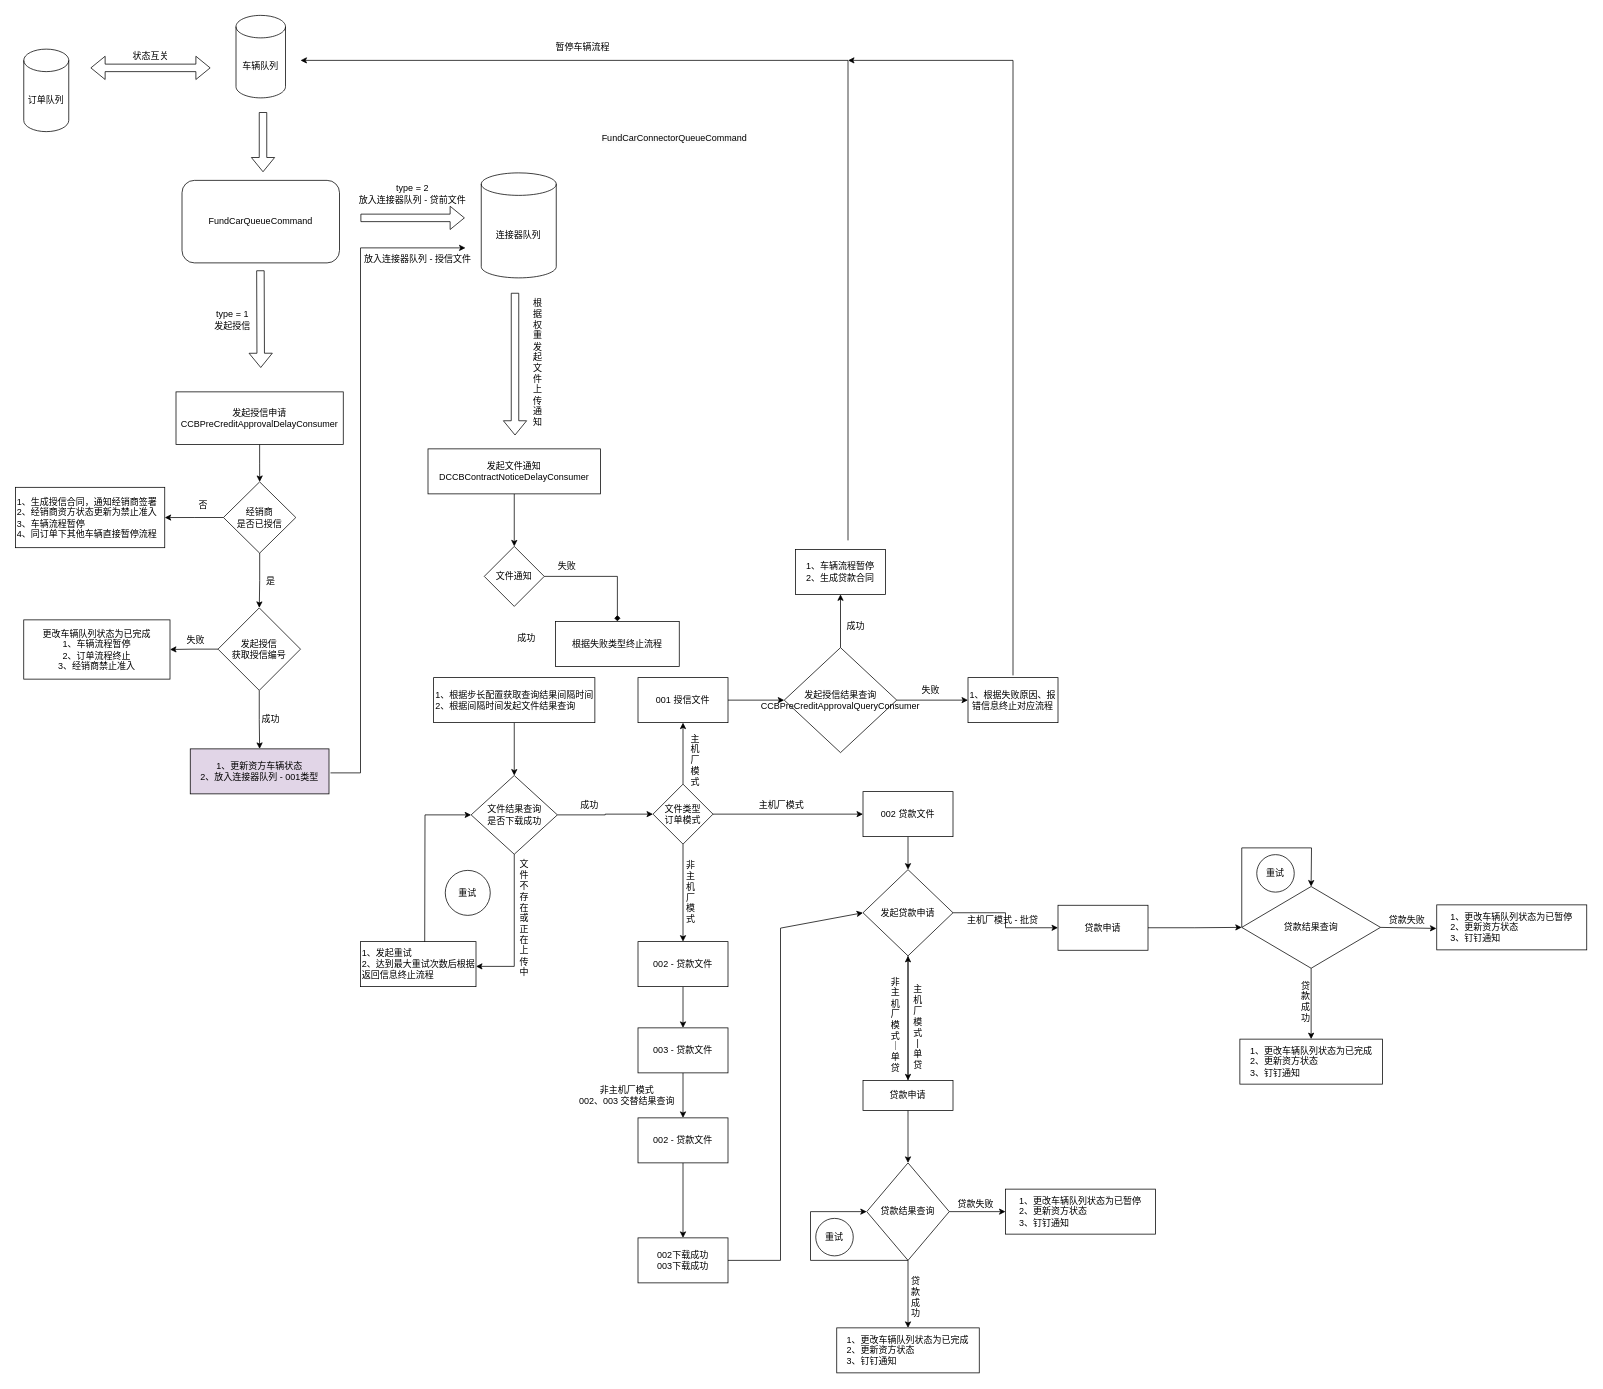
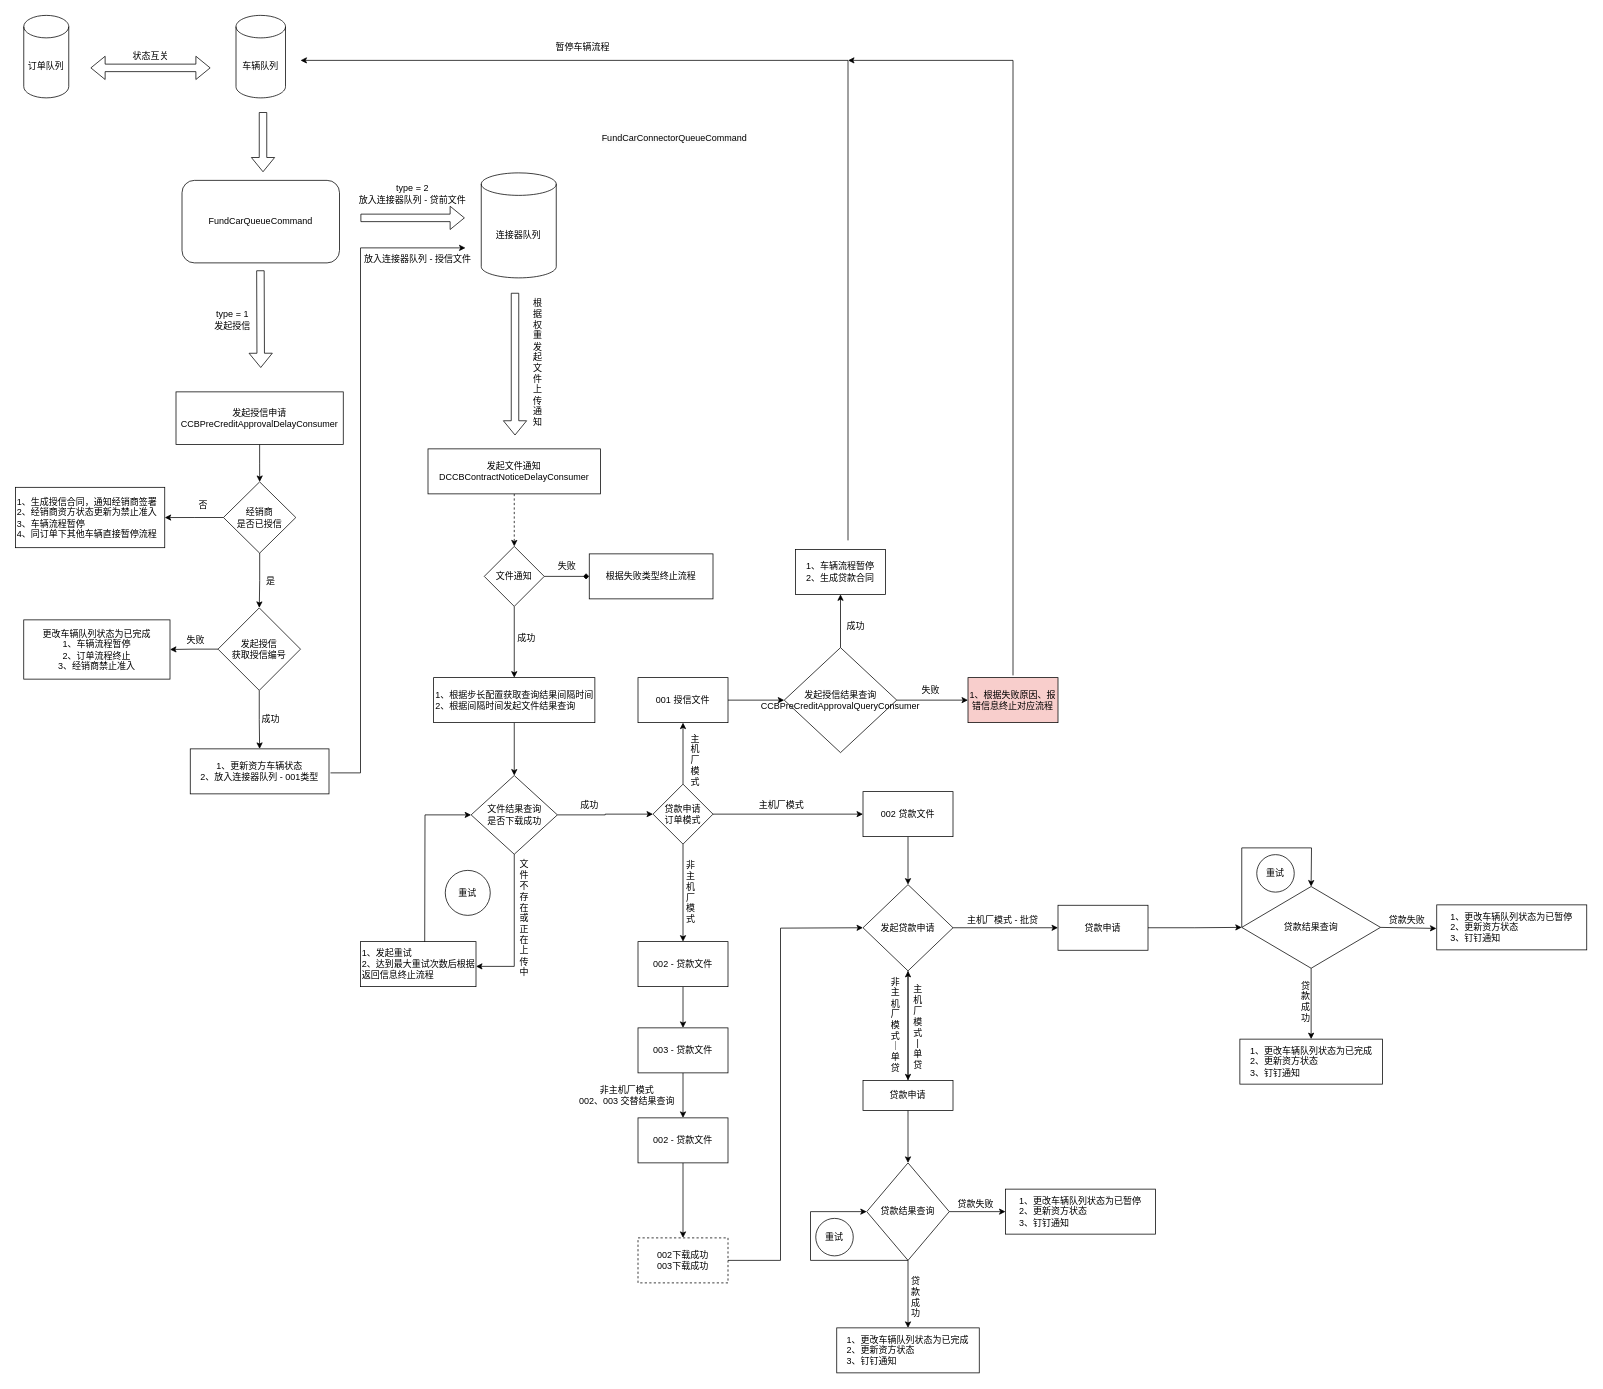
(46, 90) -> (46, 57)
(514, 516) -> (514, 516)
none -> (514, 640)
(617, 644) -> (651, 576)
(1013, 700) -> (1013, 700)
(260, 771) -> (260, 771)
(683, 814) -> (683, 814)
(908, 913) -> (908, 928)
(683, 1260) -> (683, 1260)
